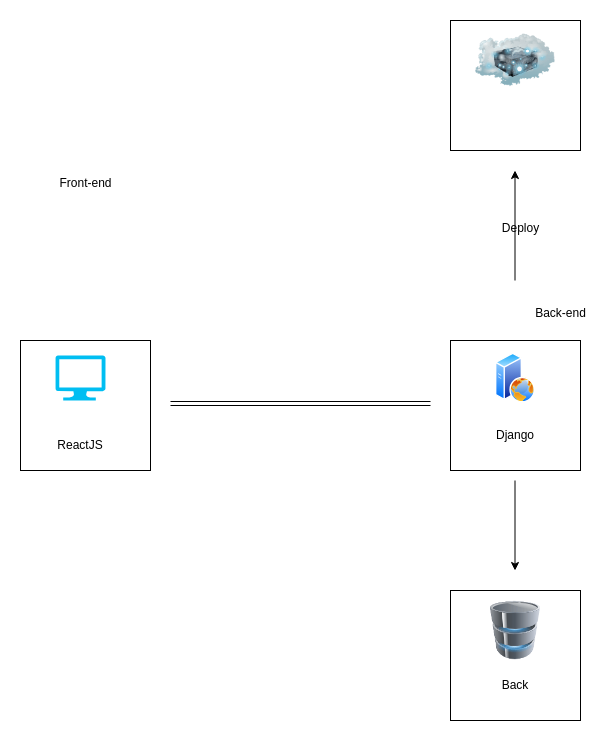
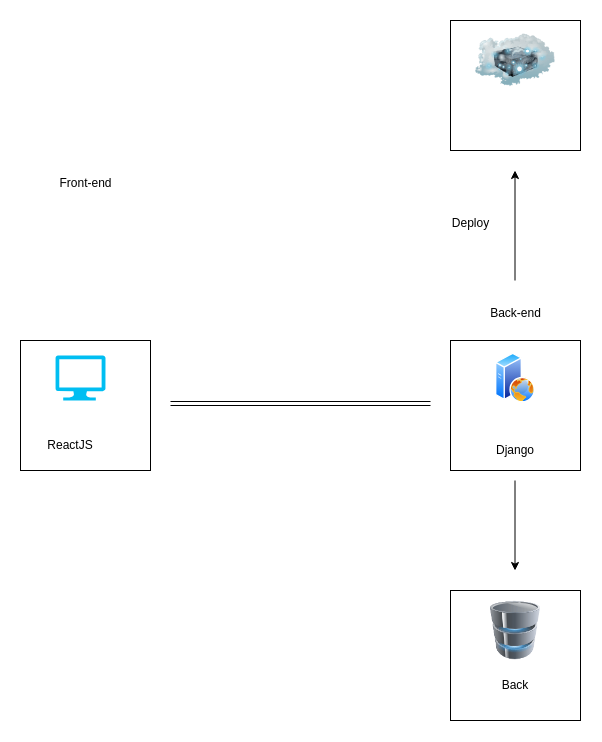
(521, 229) -> (471, 224)
(561, 314) -> (516, 314)
(516, 436) -> (516, 451)
(81, 446) -> (71, 446)
